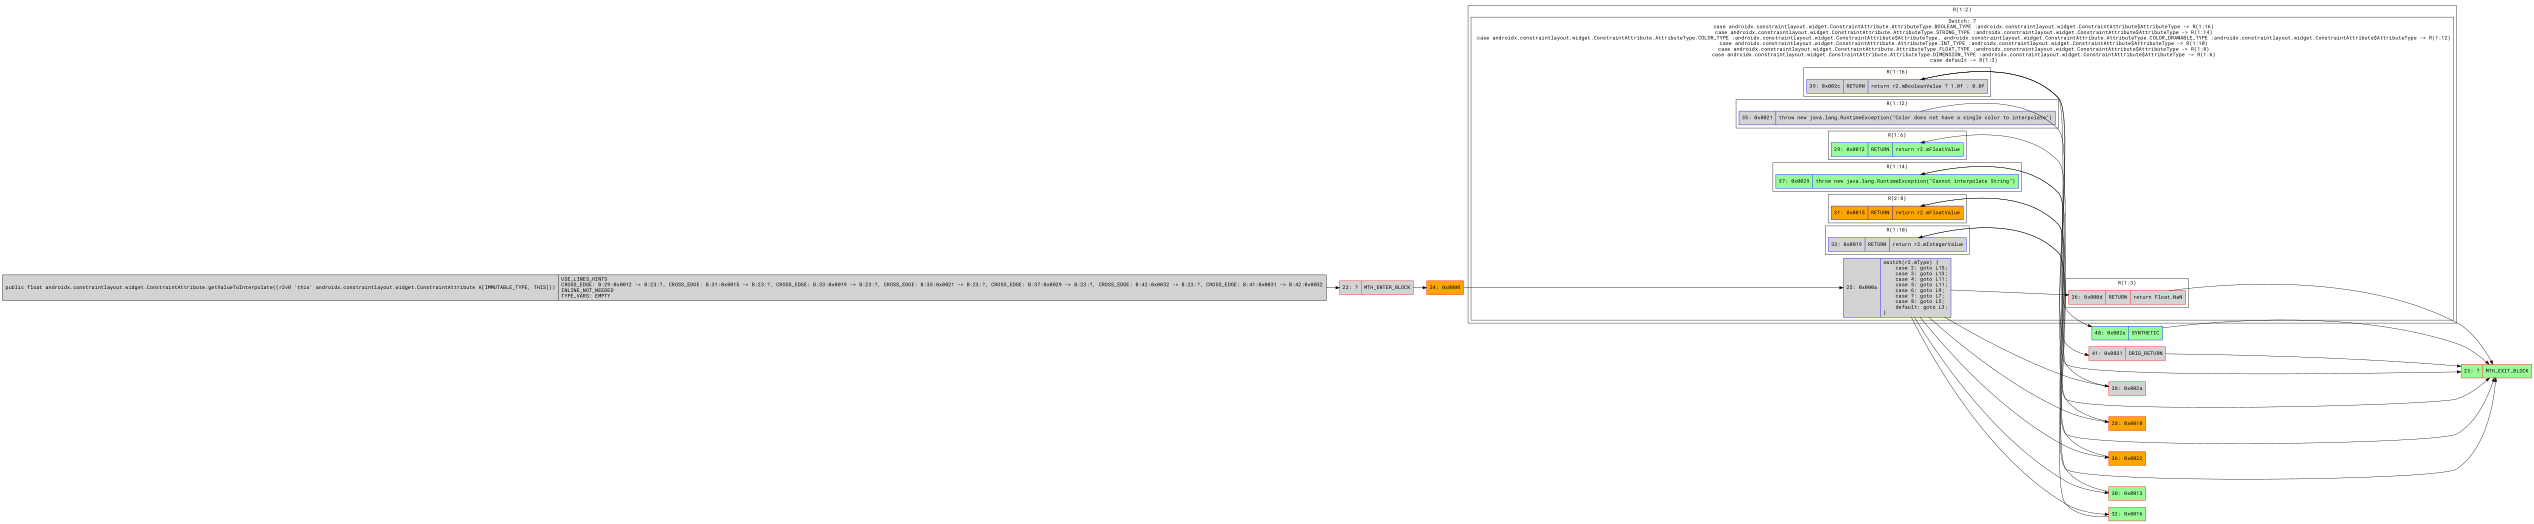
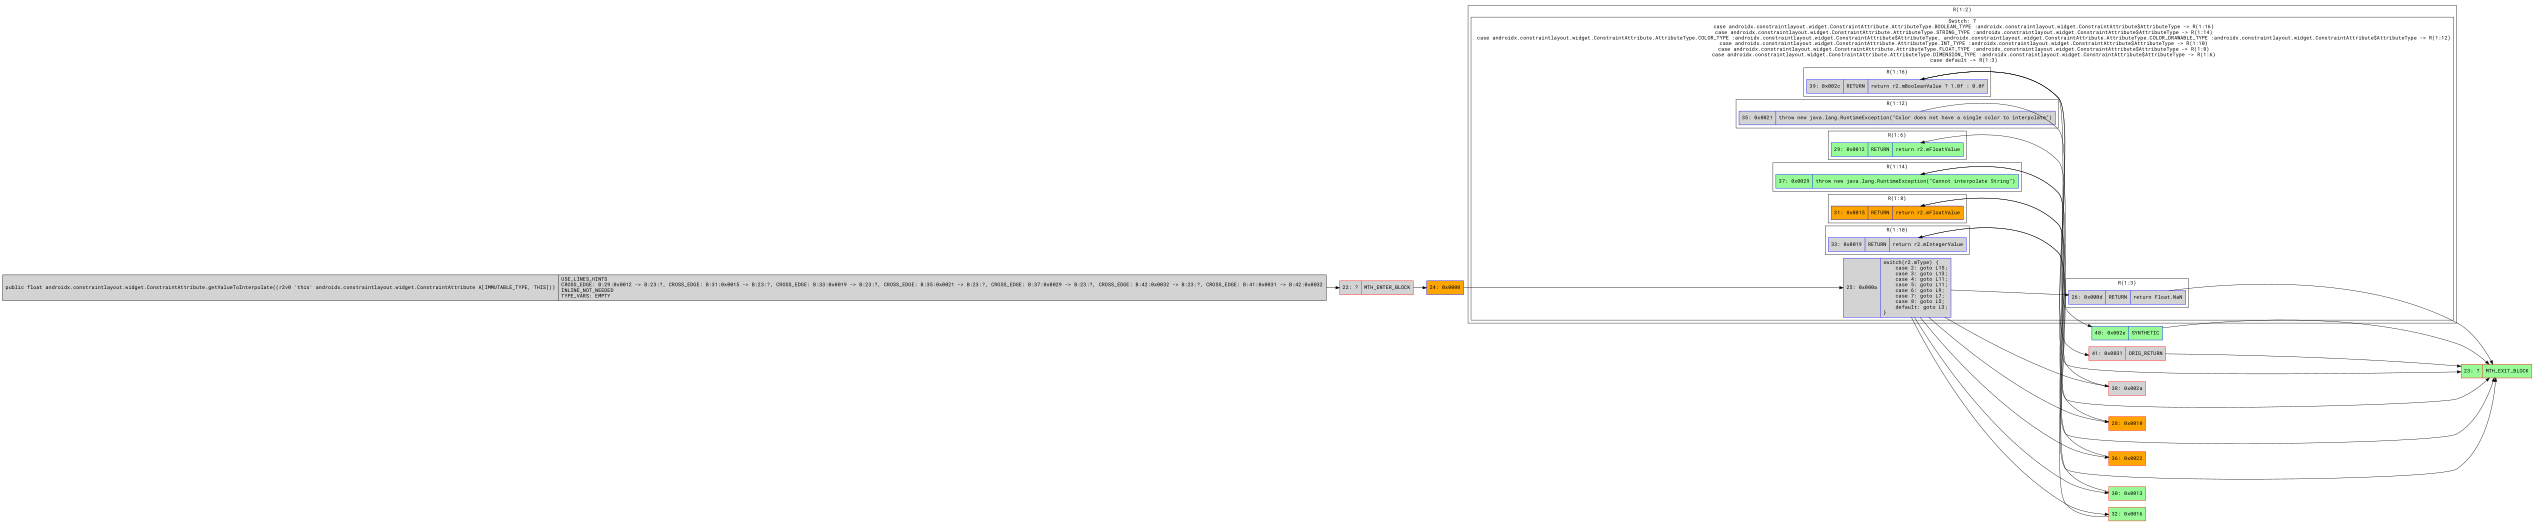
(1897, 199) -> (1897, 199)
(1445, 288) -> (1445, 288)
(2127, 297) -> (2127, 297)
